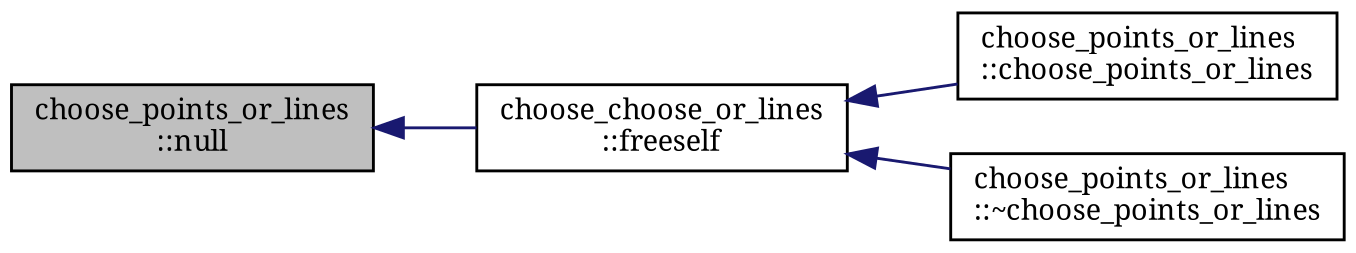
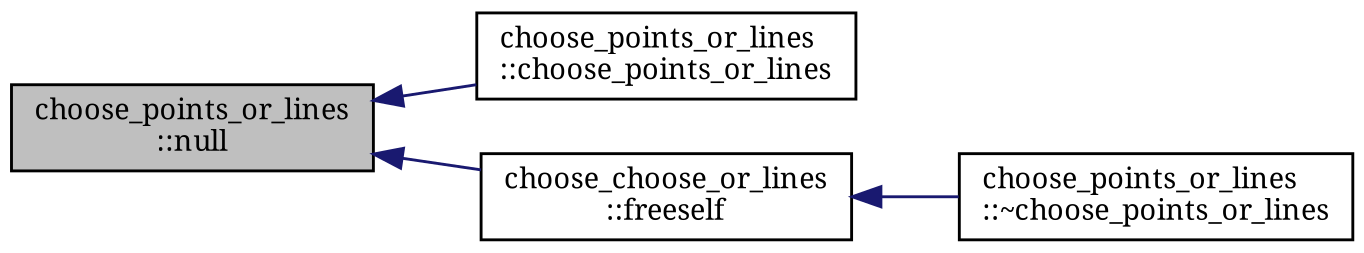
(917, 90) -> (439, 90)
